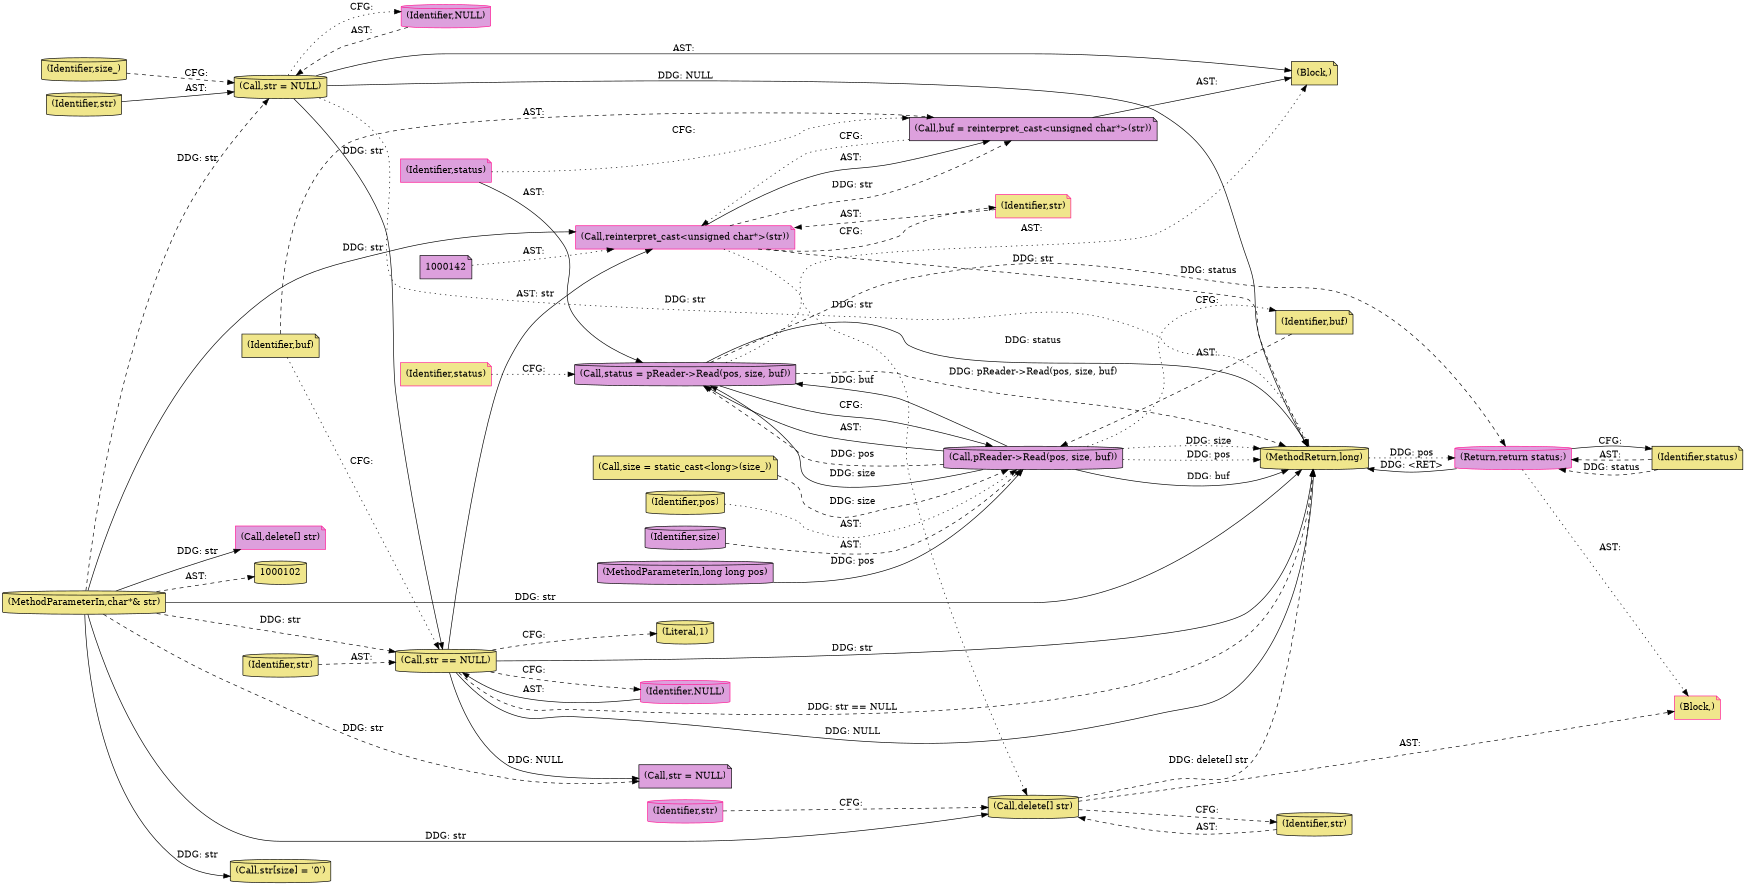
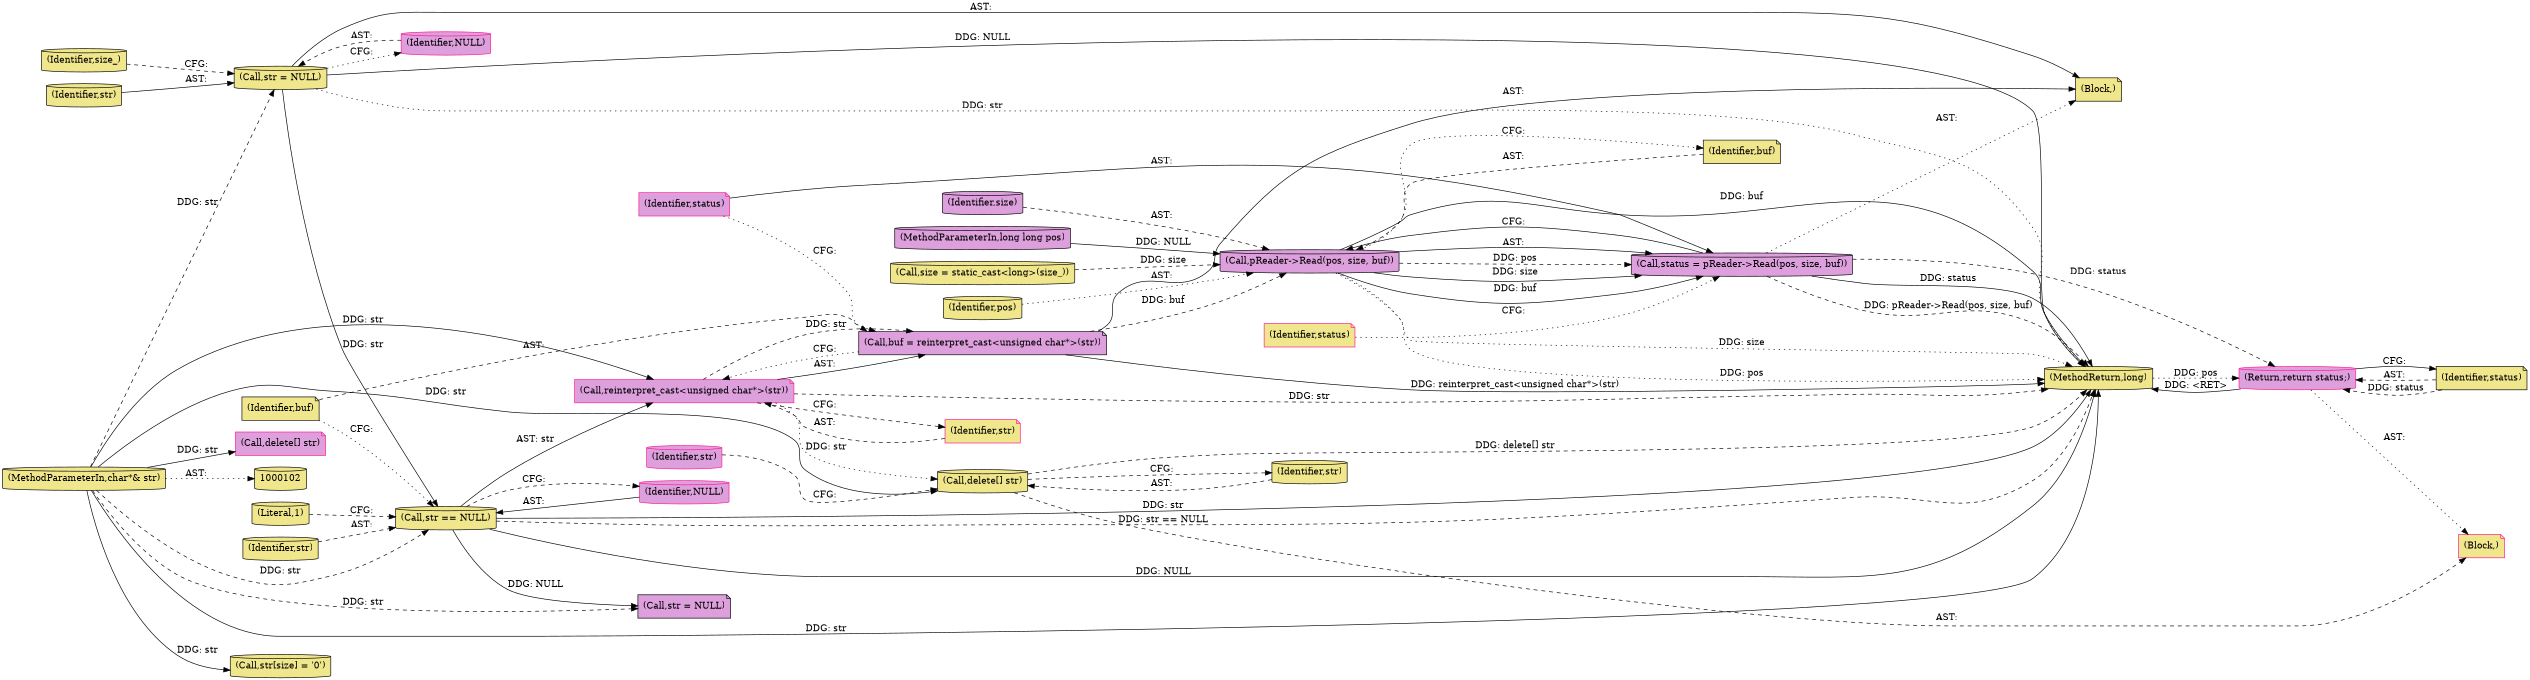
(446, 267) -> none
none -> (1188, 312)
none -> (1551, 392)
(685, 468) -> (983, 273)
(853, 561) -> (1163, 242)
(202, 585) -> (207, 479)
(571, 640) -> (349, 516)
